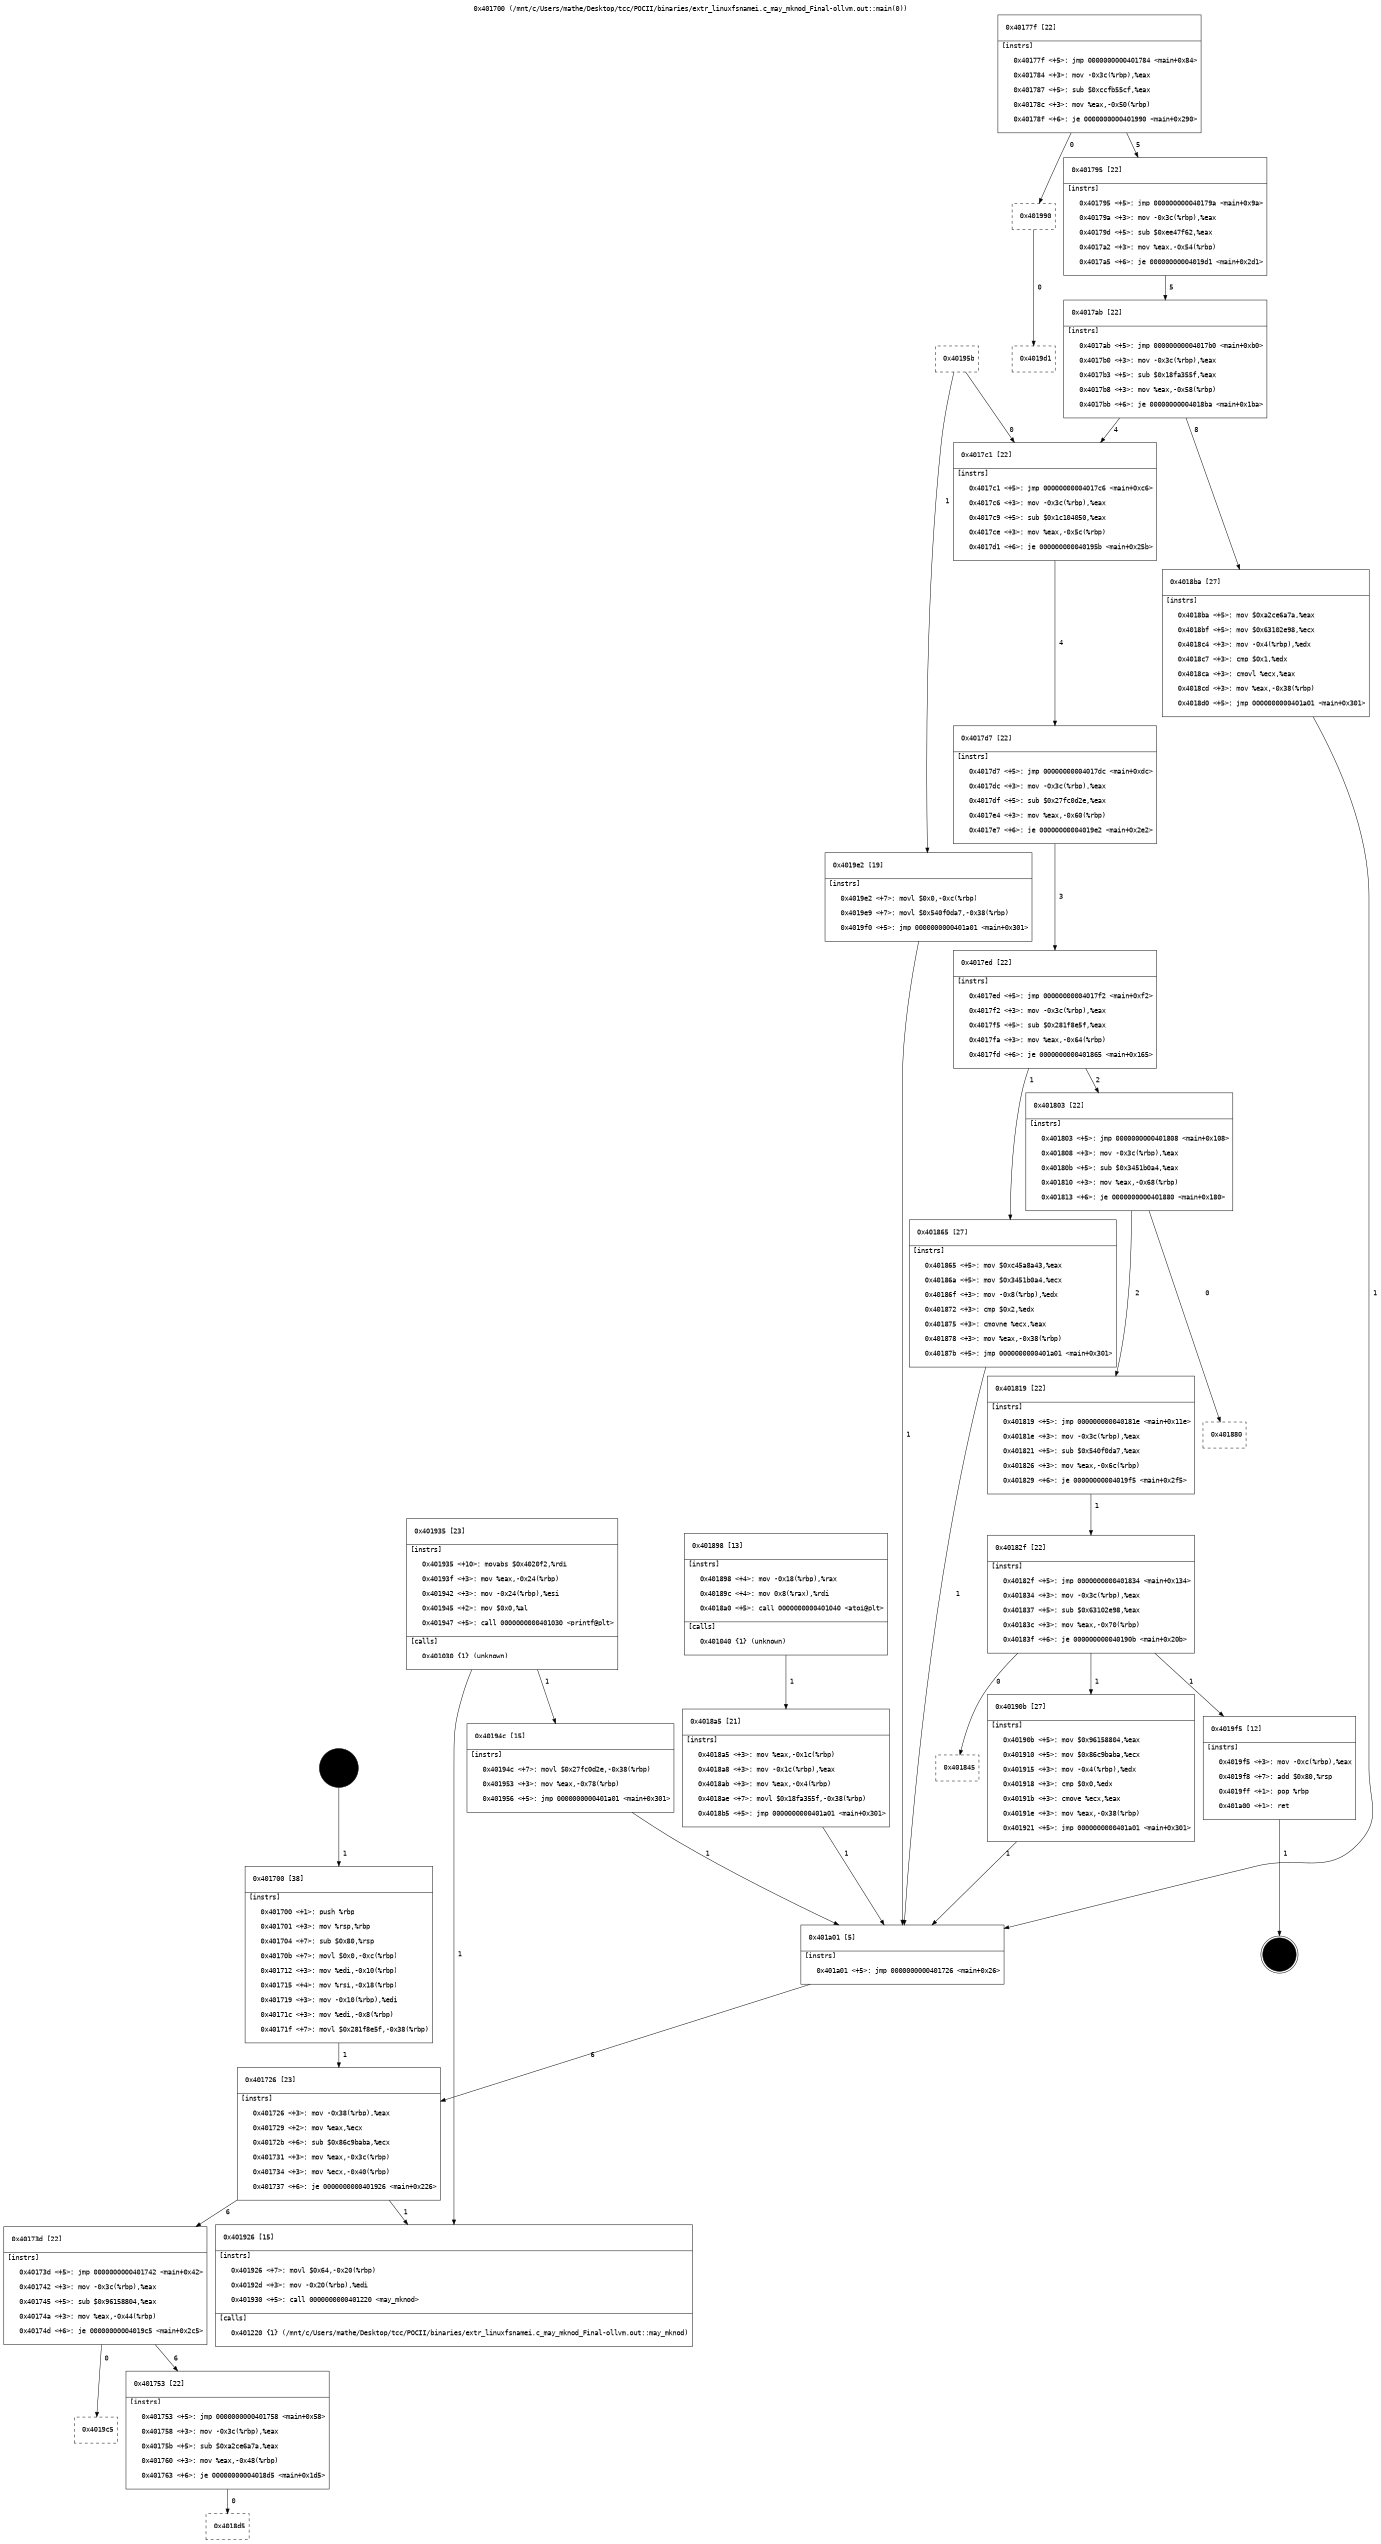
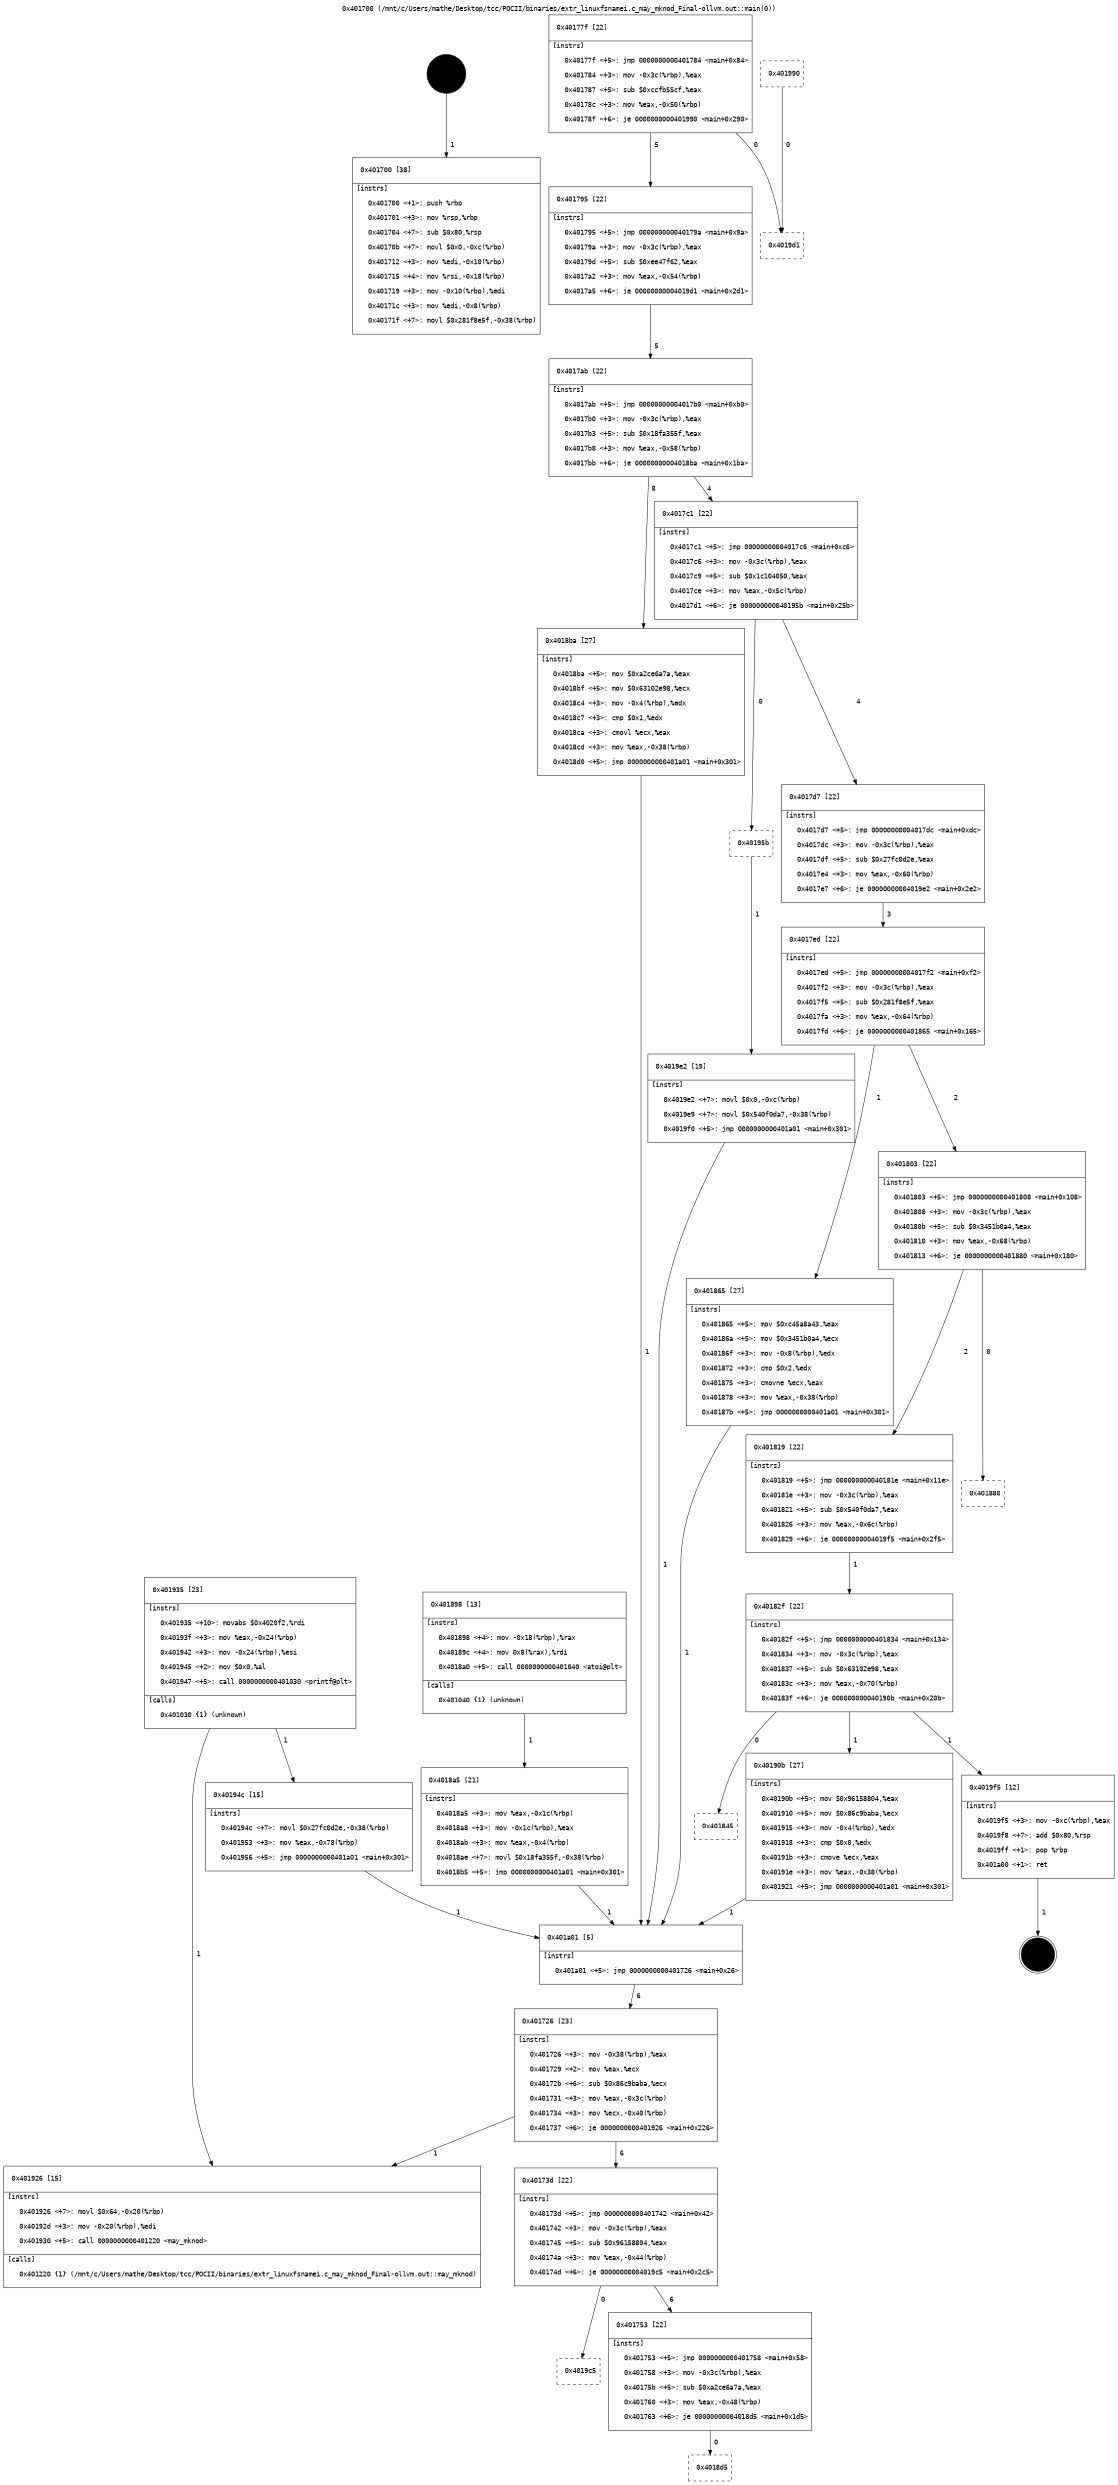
(1056, 166) -> (767, 176)
(989, 405) -> (753, 723)
(339, 2053) -> none
